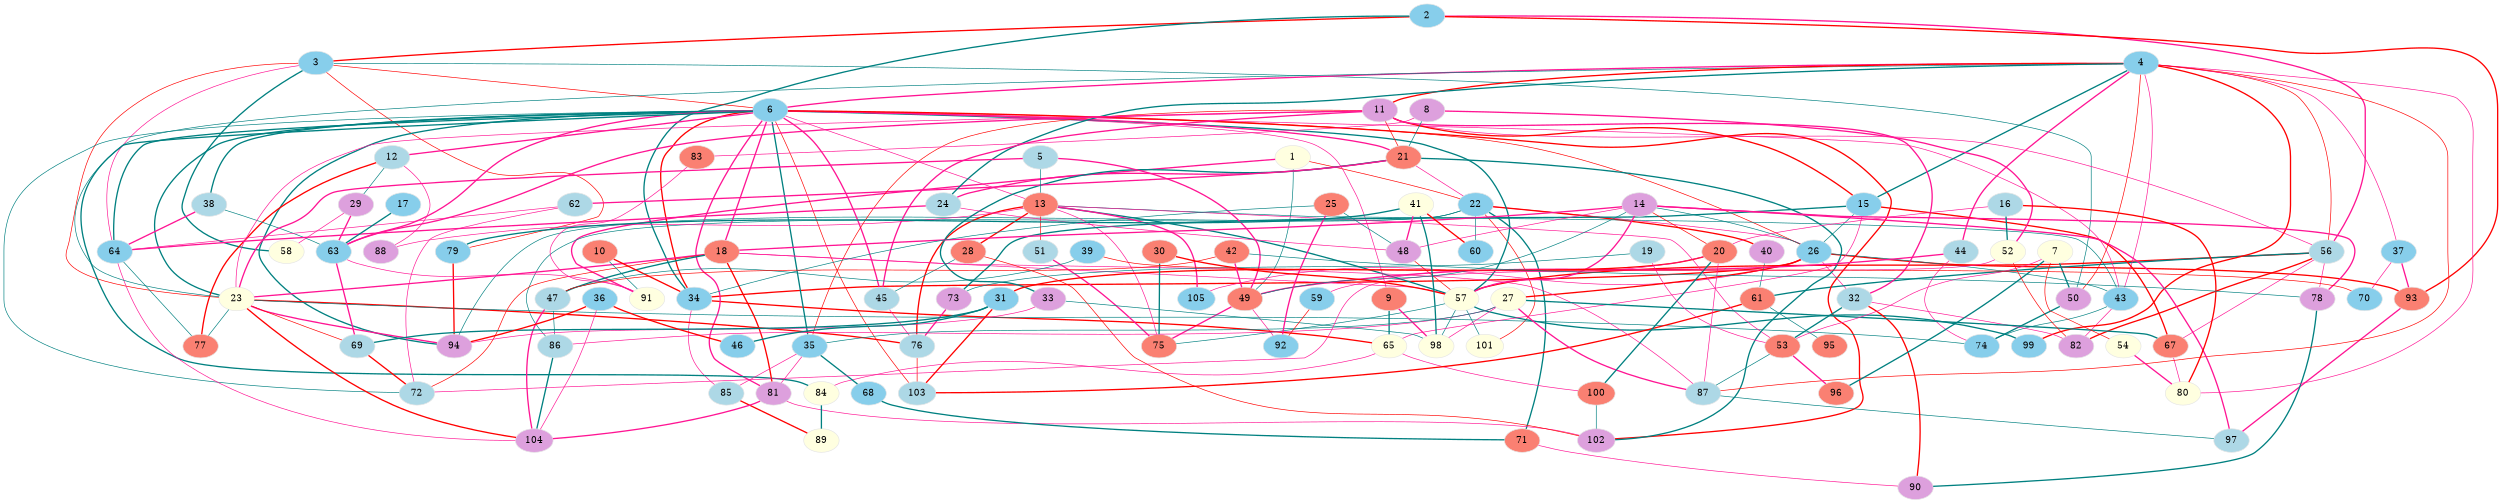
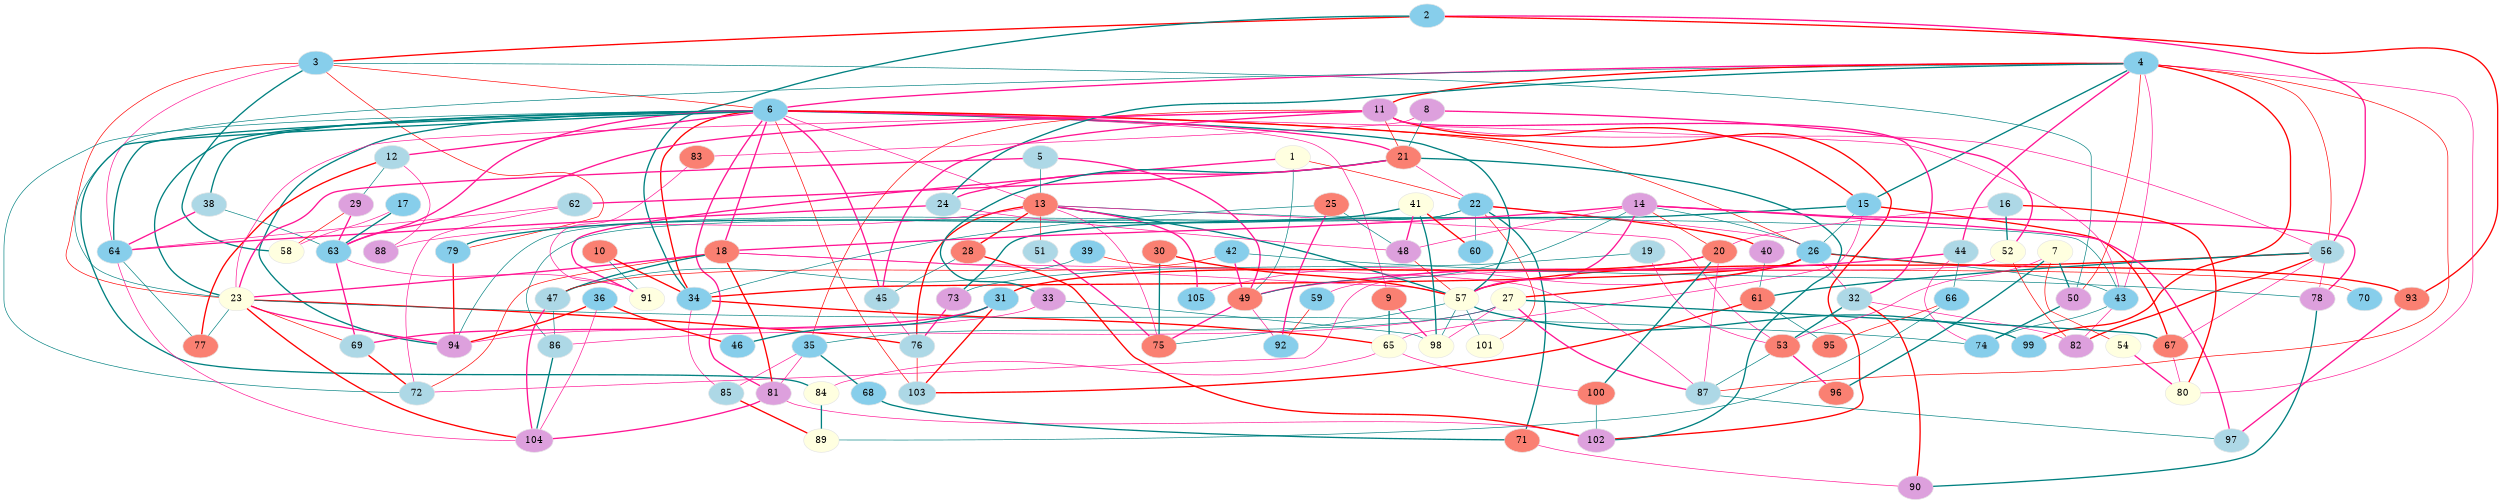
none -> (365, 222)
(325, 226) -> (325, 226)
(791, 233) -> none
(1232, 252) -> (1232, 252)
(2399, 252) -> none
none -> (1952, 299)
(682, 329) -> (682, 329)
(1260, 405) -> (1260, 405)
